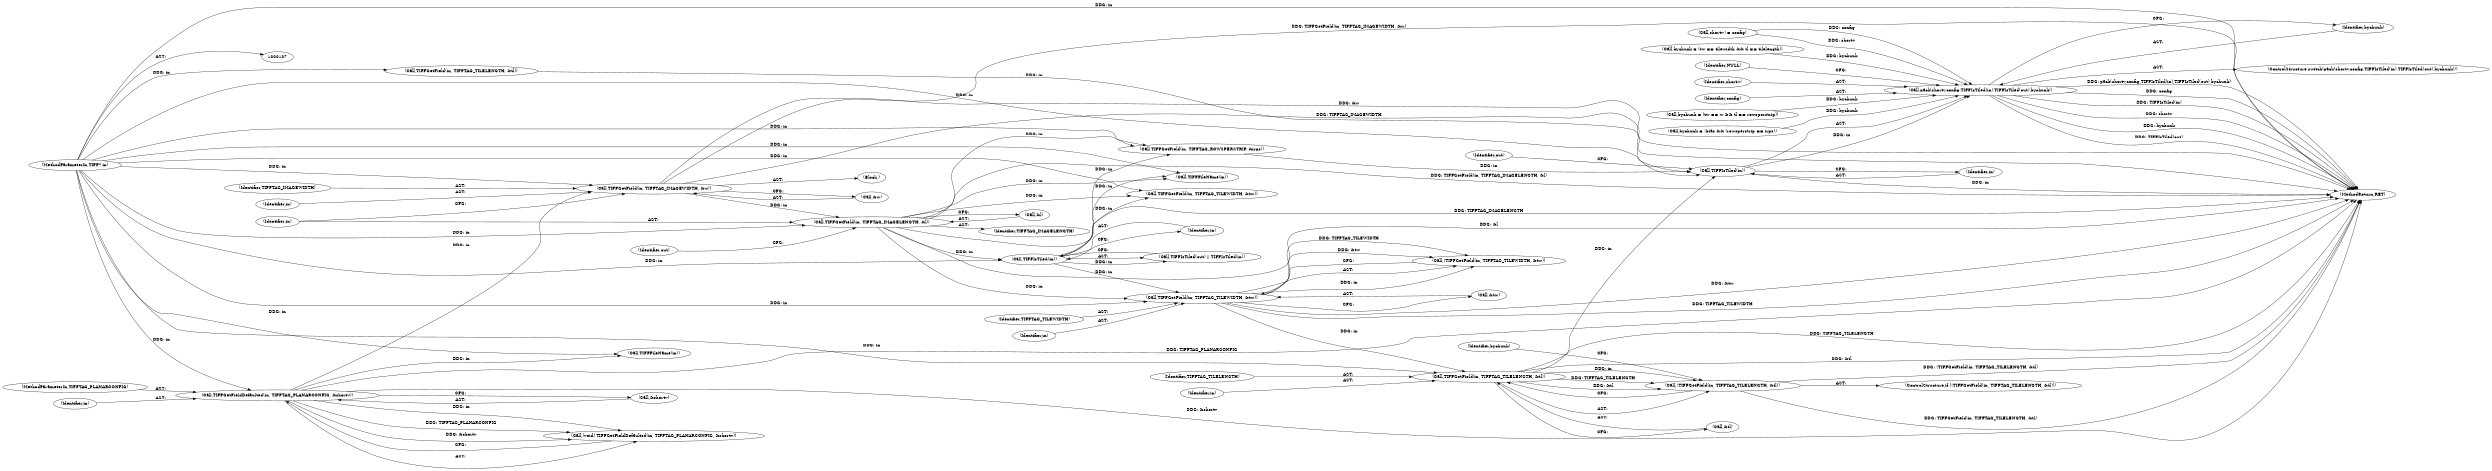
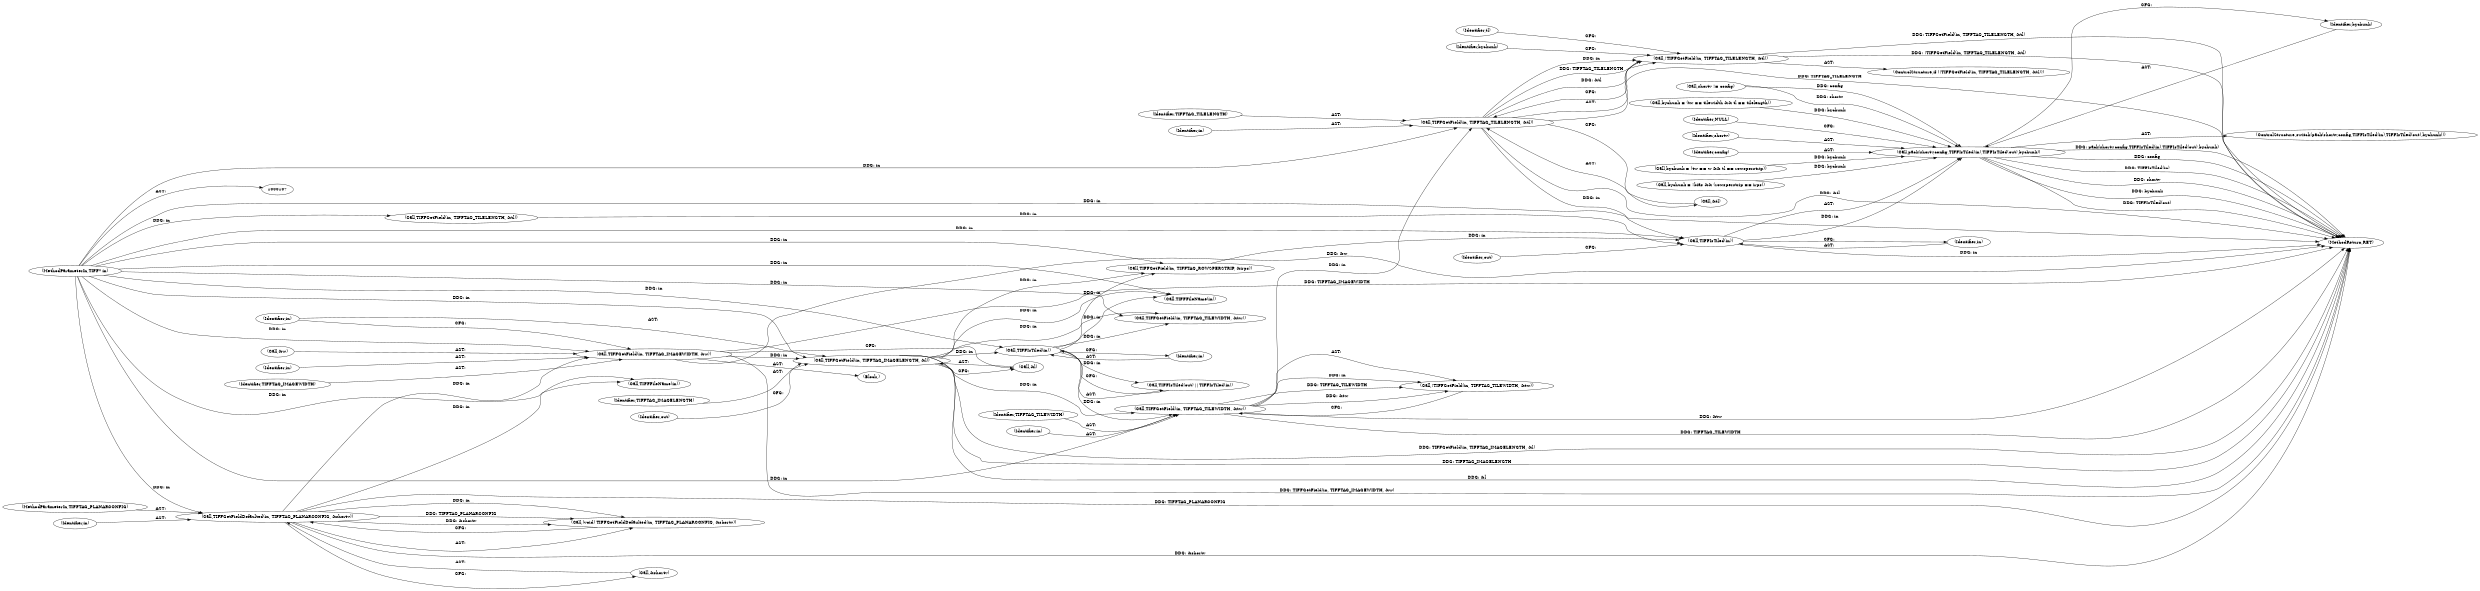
none -> (1477, 31)
(787, 194) -> (873, 349)
(956, 228) -> (758, 395)
(1489, 295) -> none
